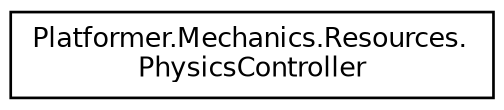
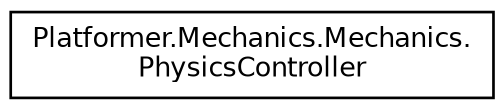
(252, 55) -> (252, 55)
